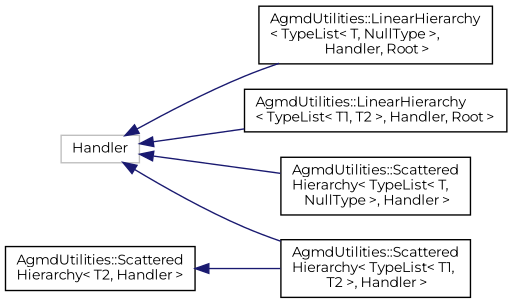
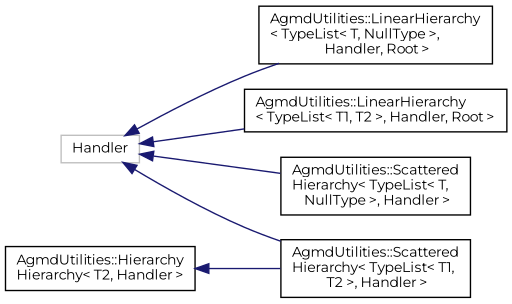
(100, 269) -> (100, 269)
